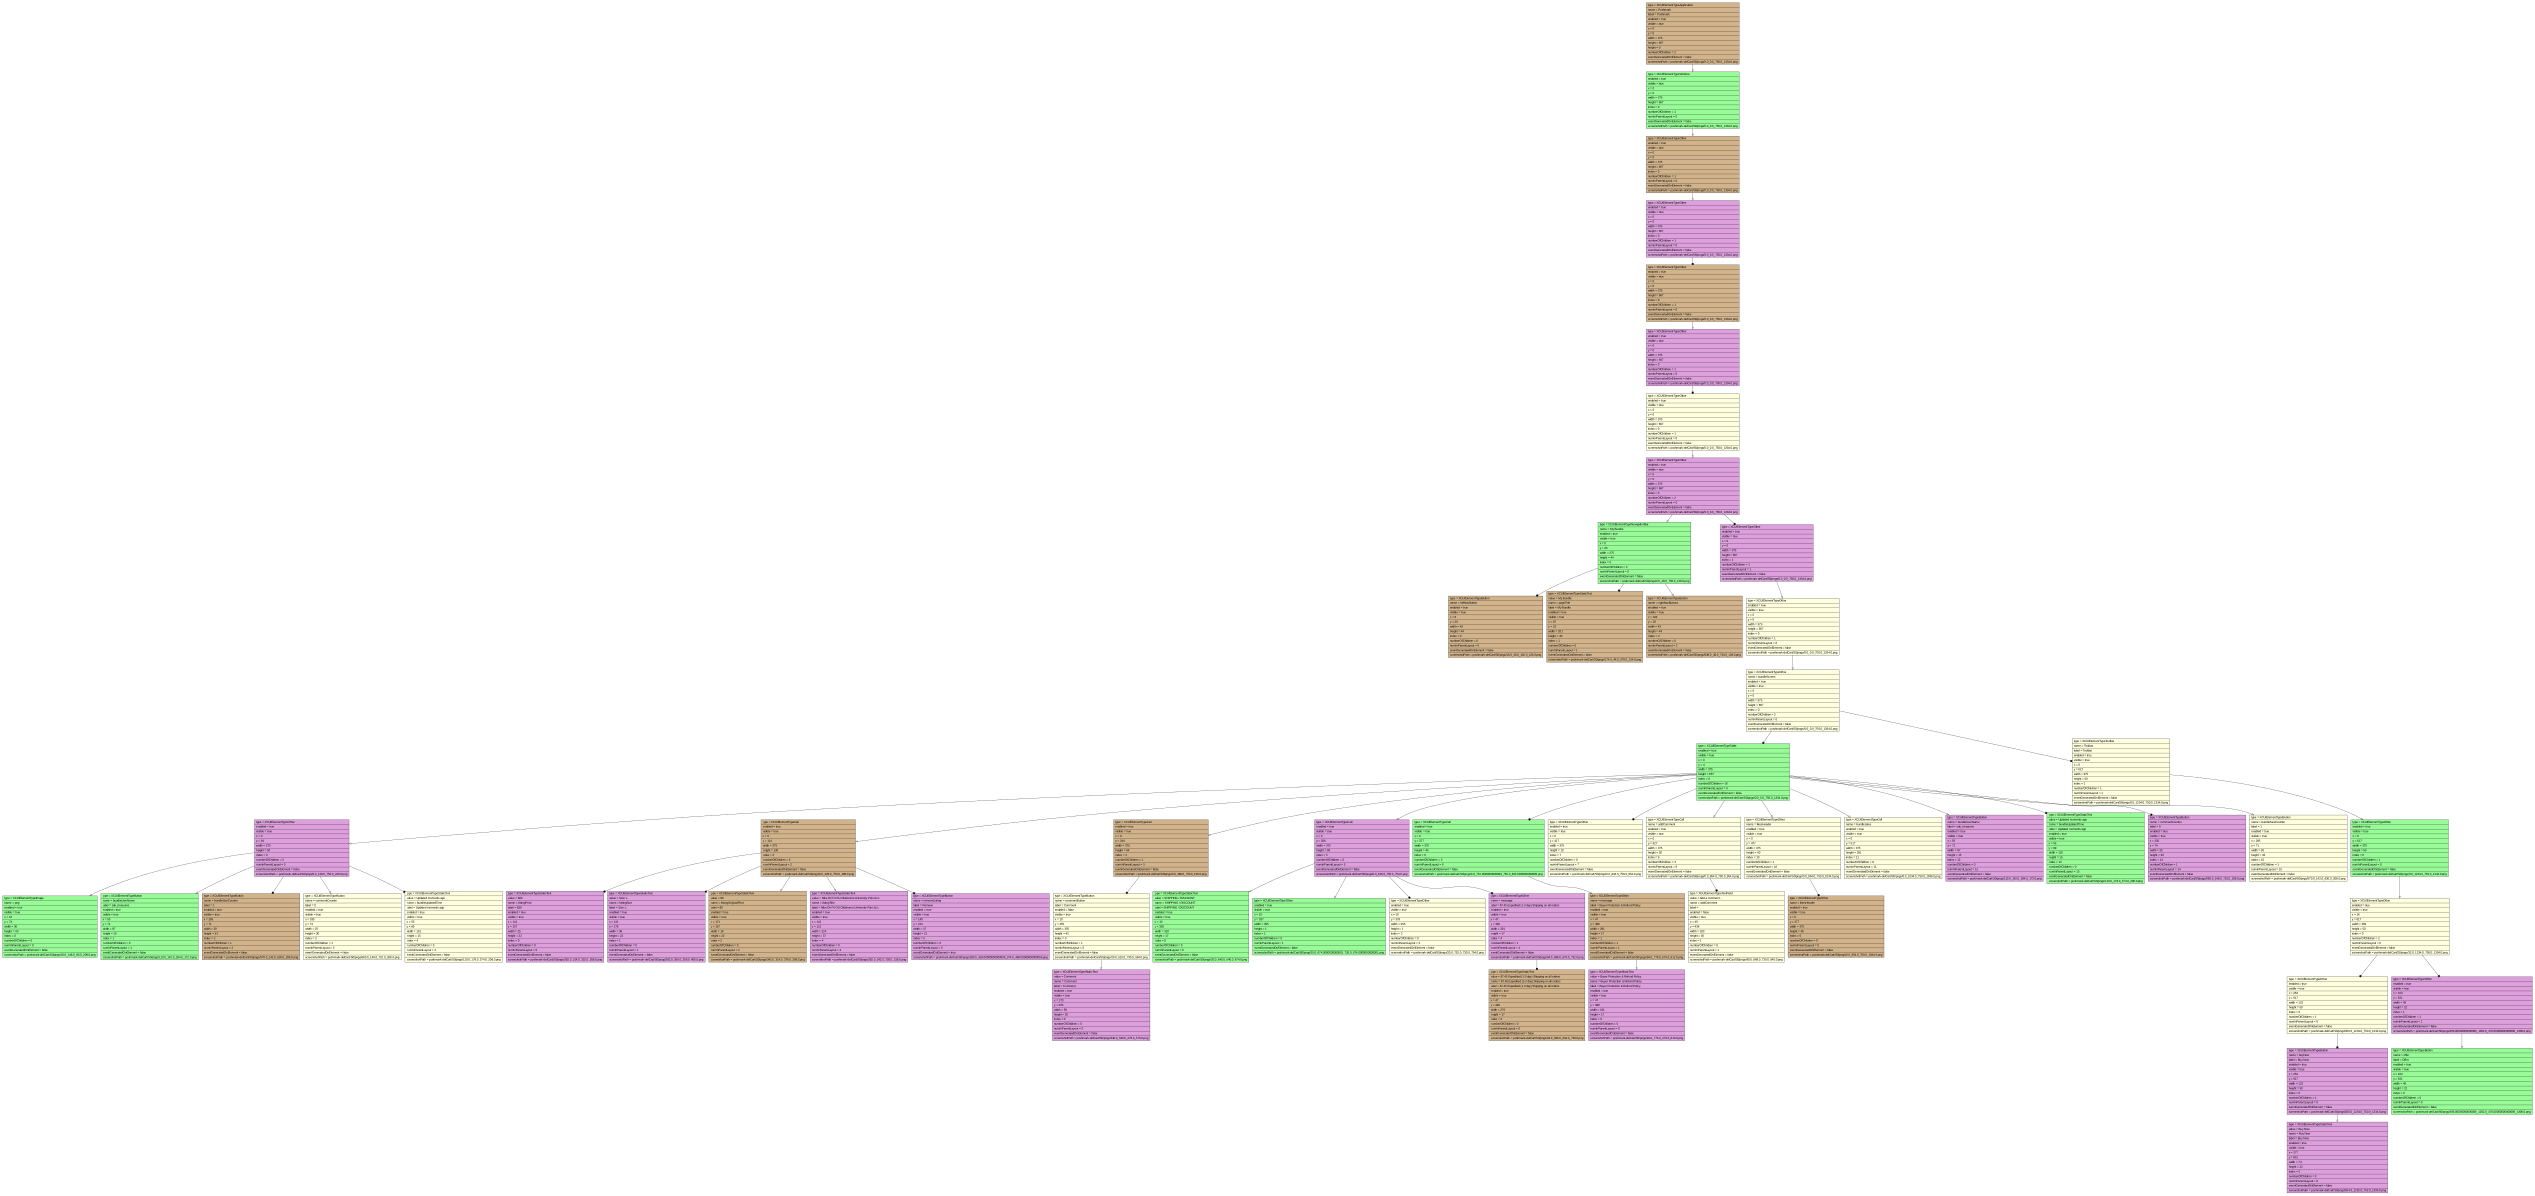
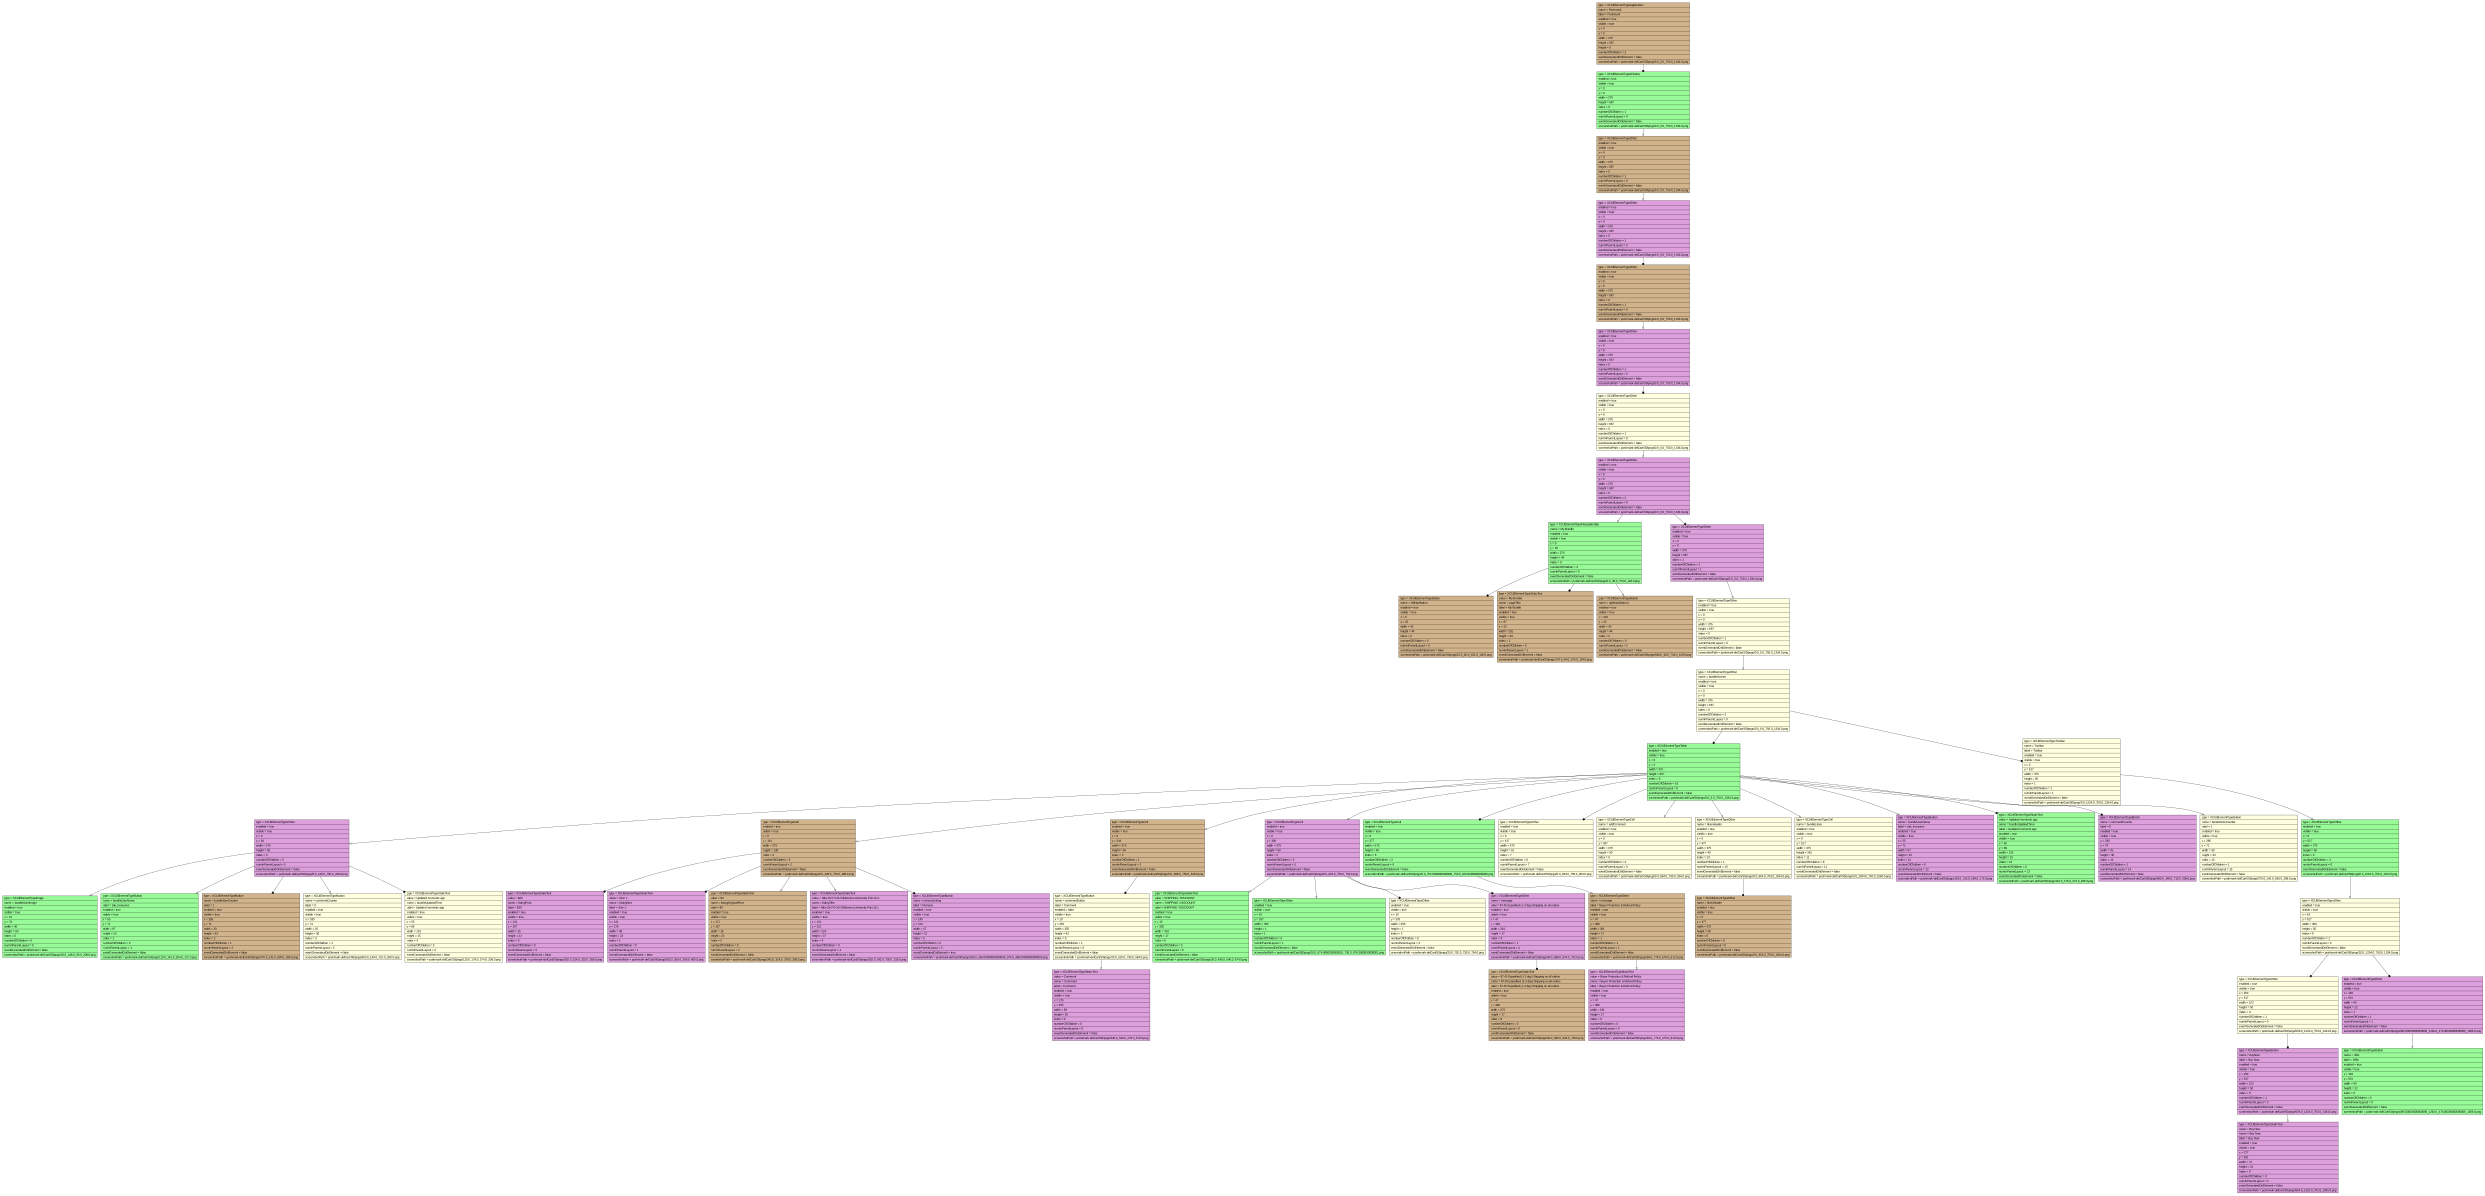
(1693, 67) -> (1643, 67)
(12, 903) -> (21, 903)
(1736, 927) -> none
